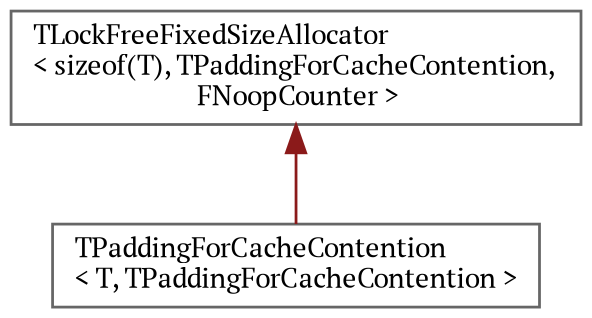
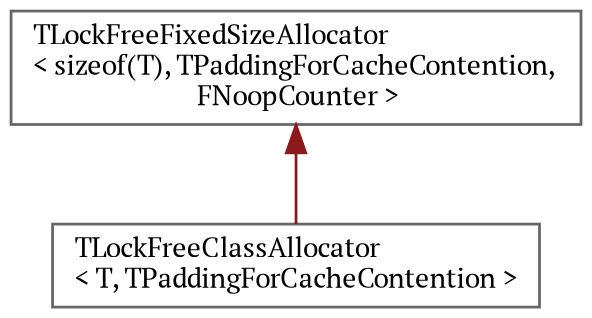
(296, 266) -> (296, 266)
